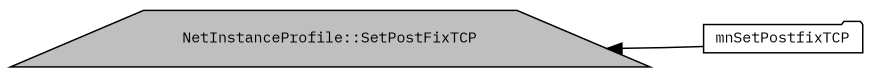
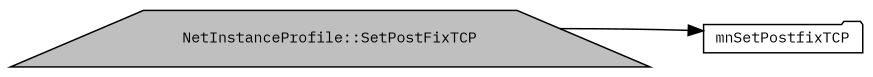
(663, 48) -> (624, 29)
